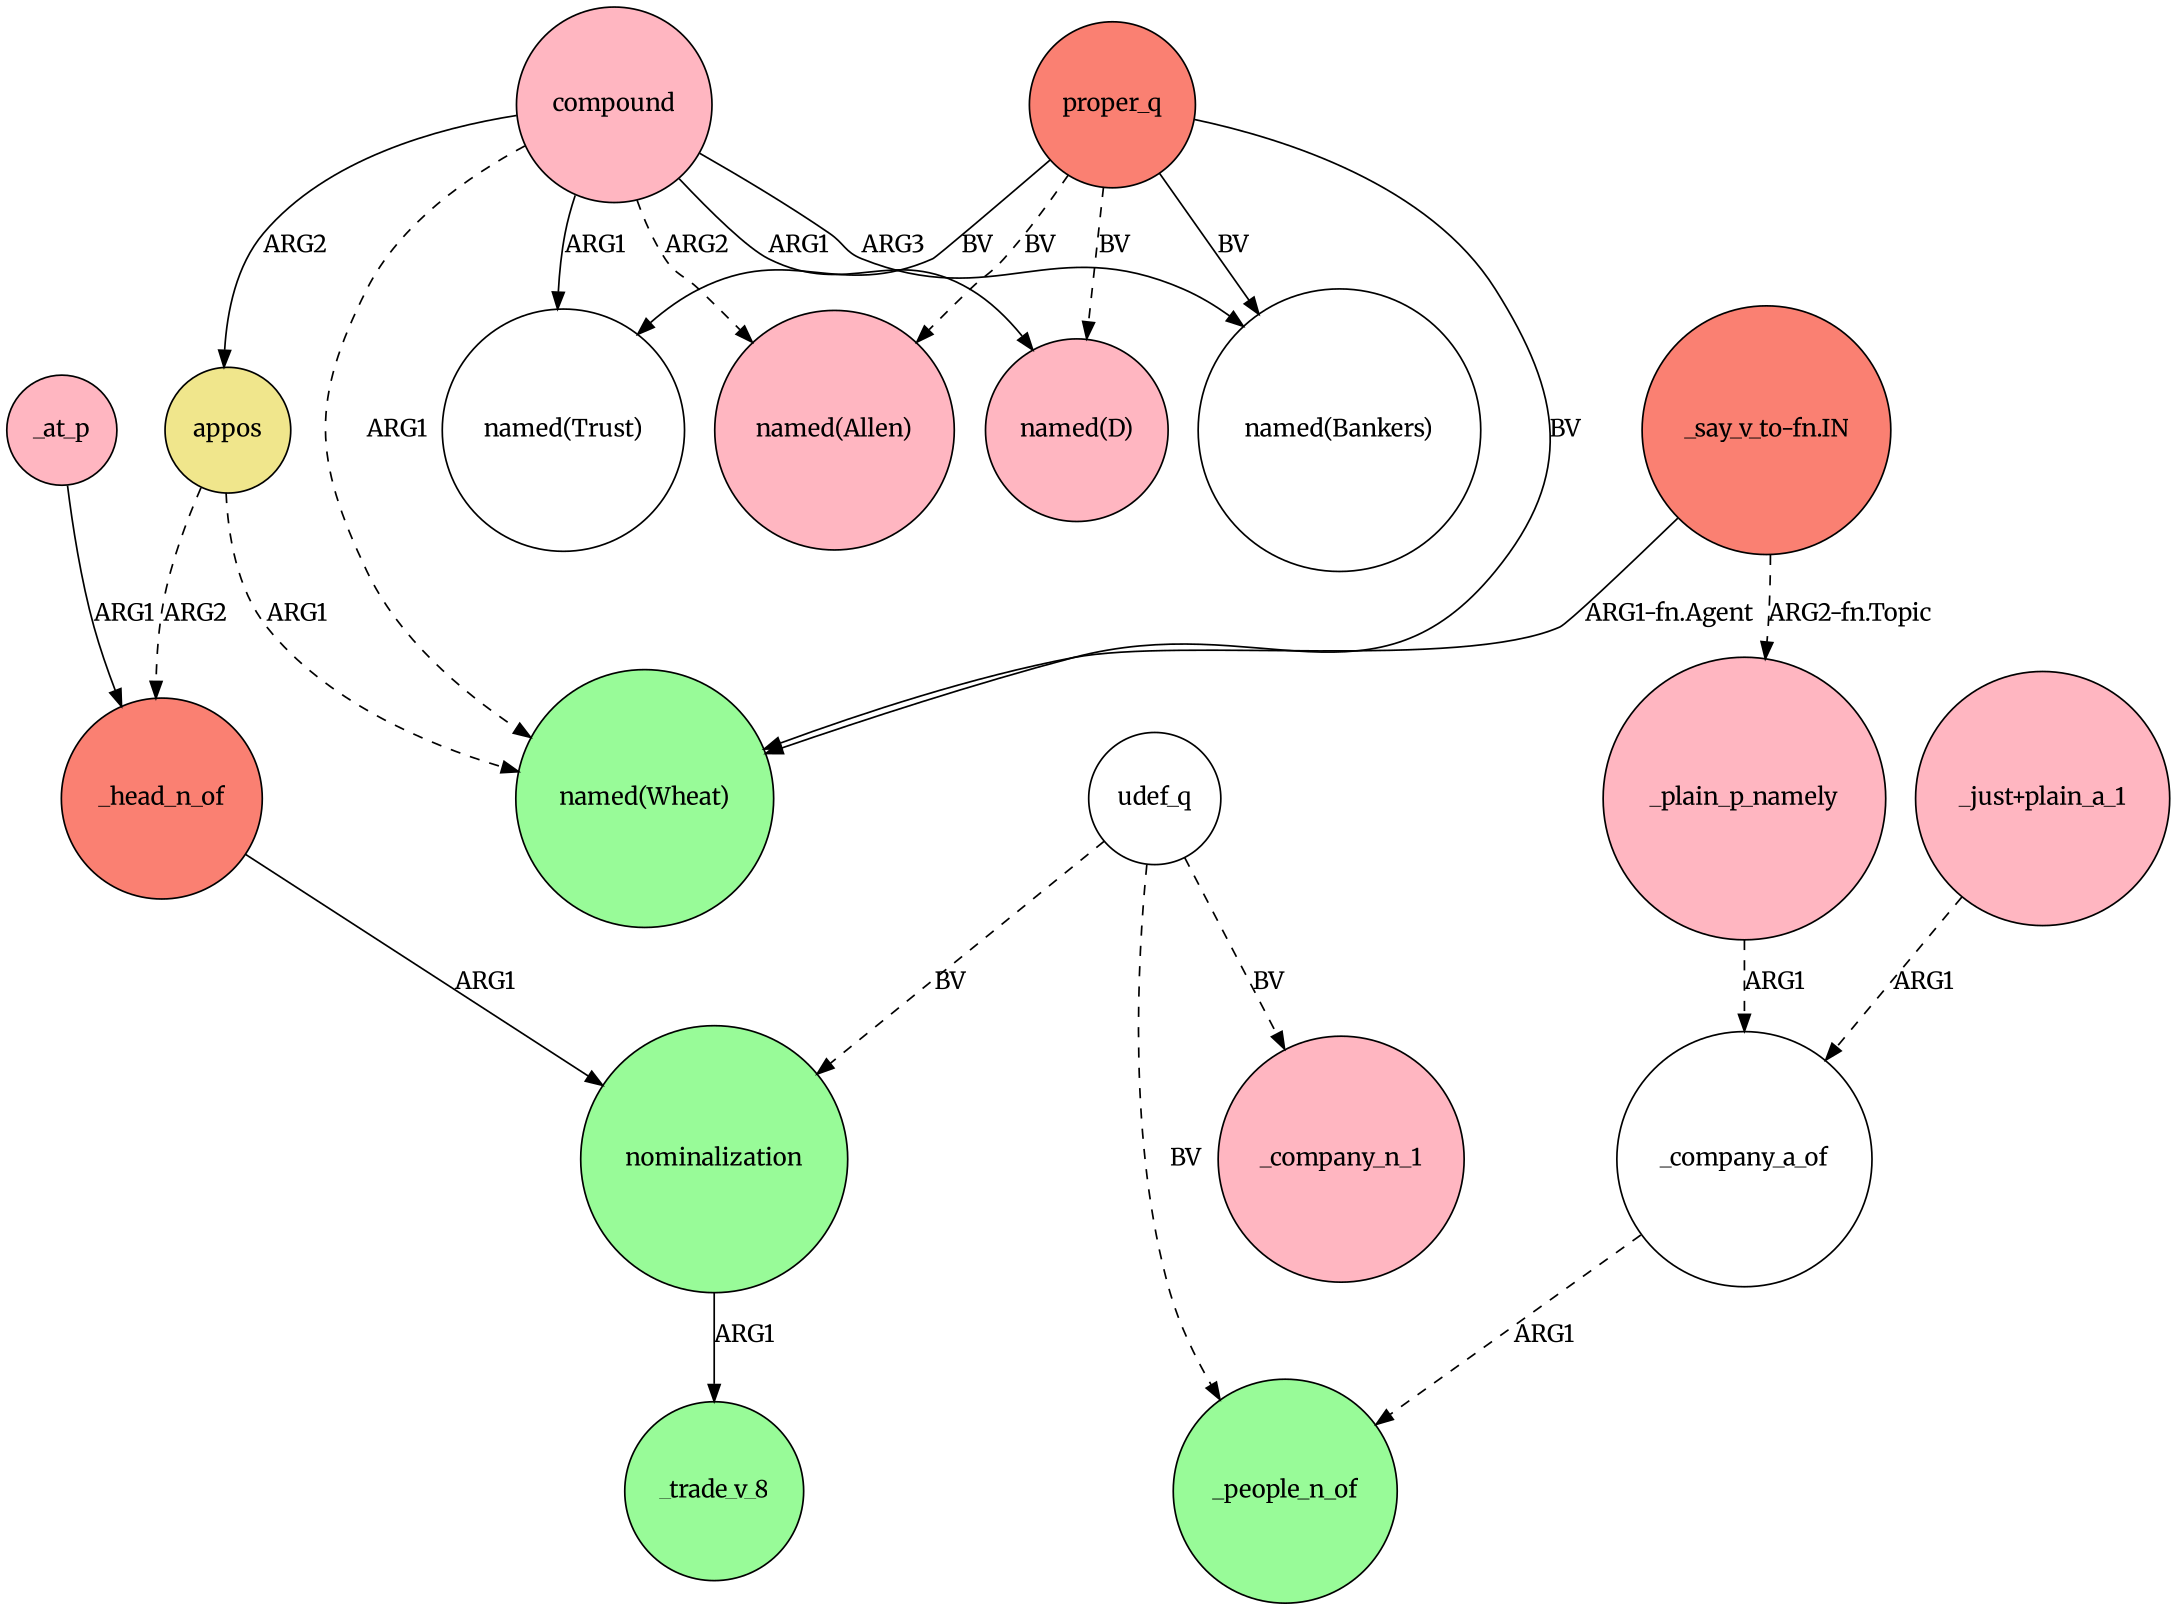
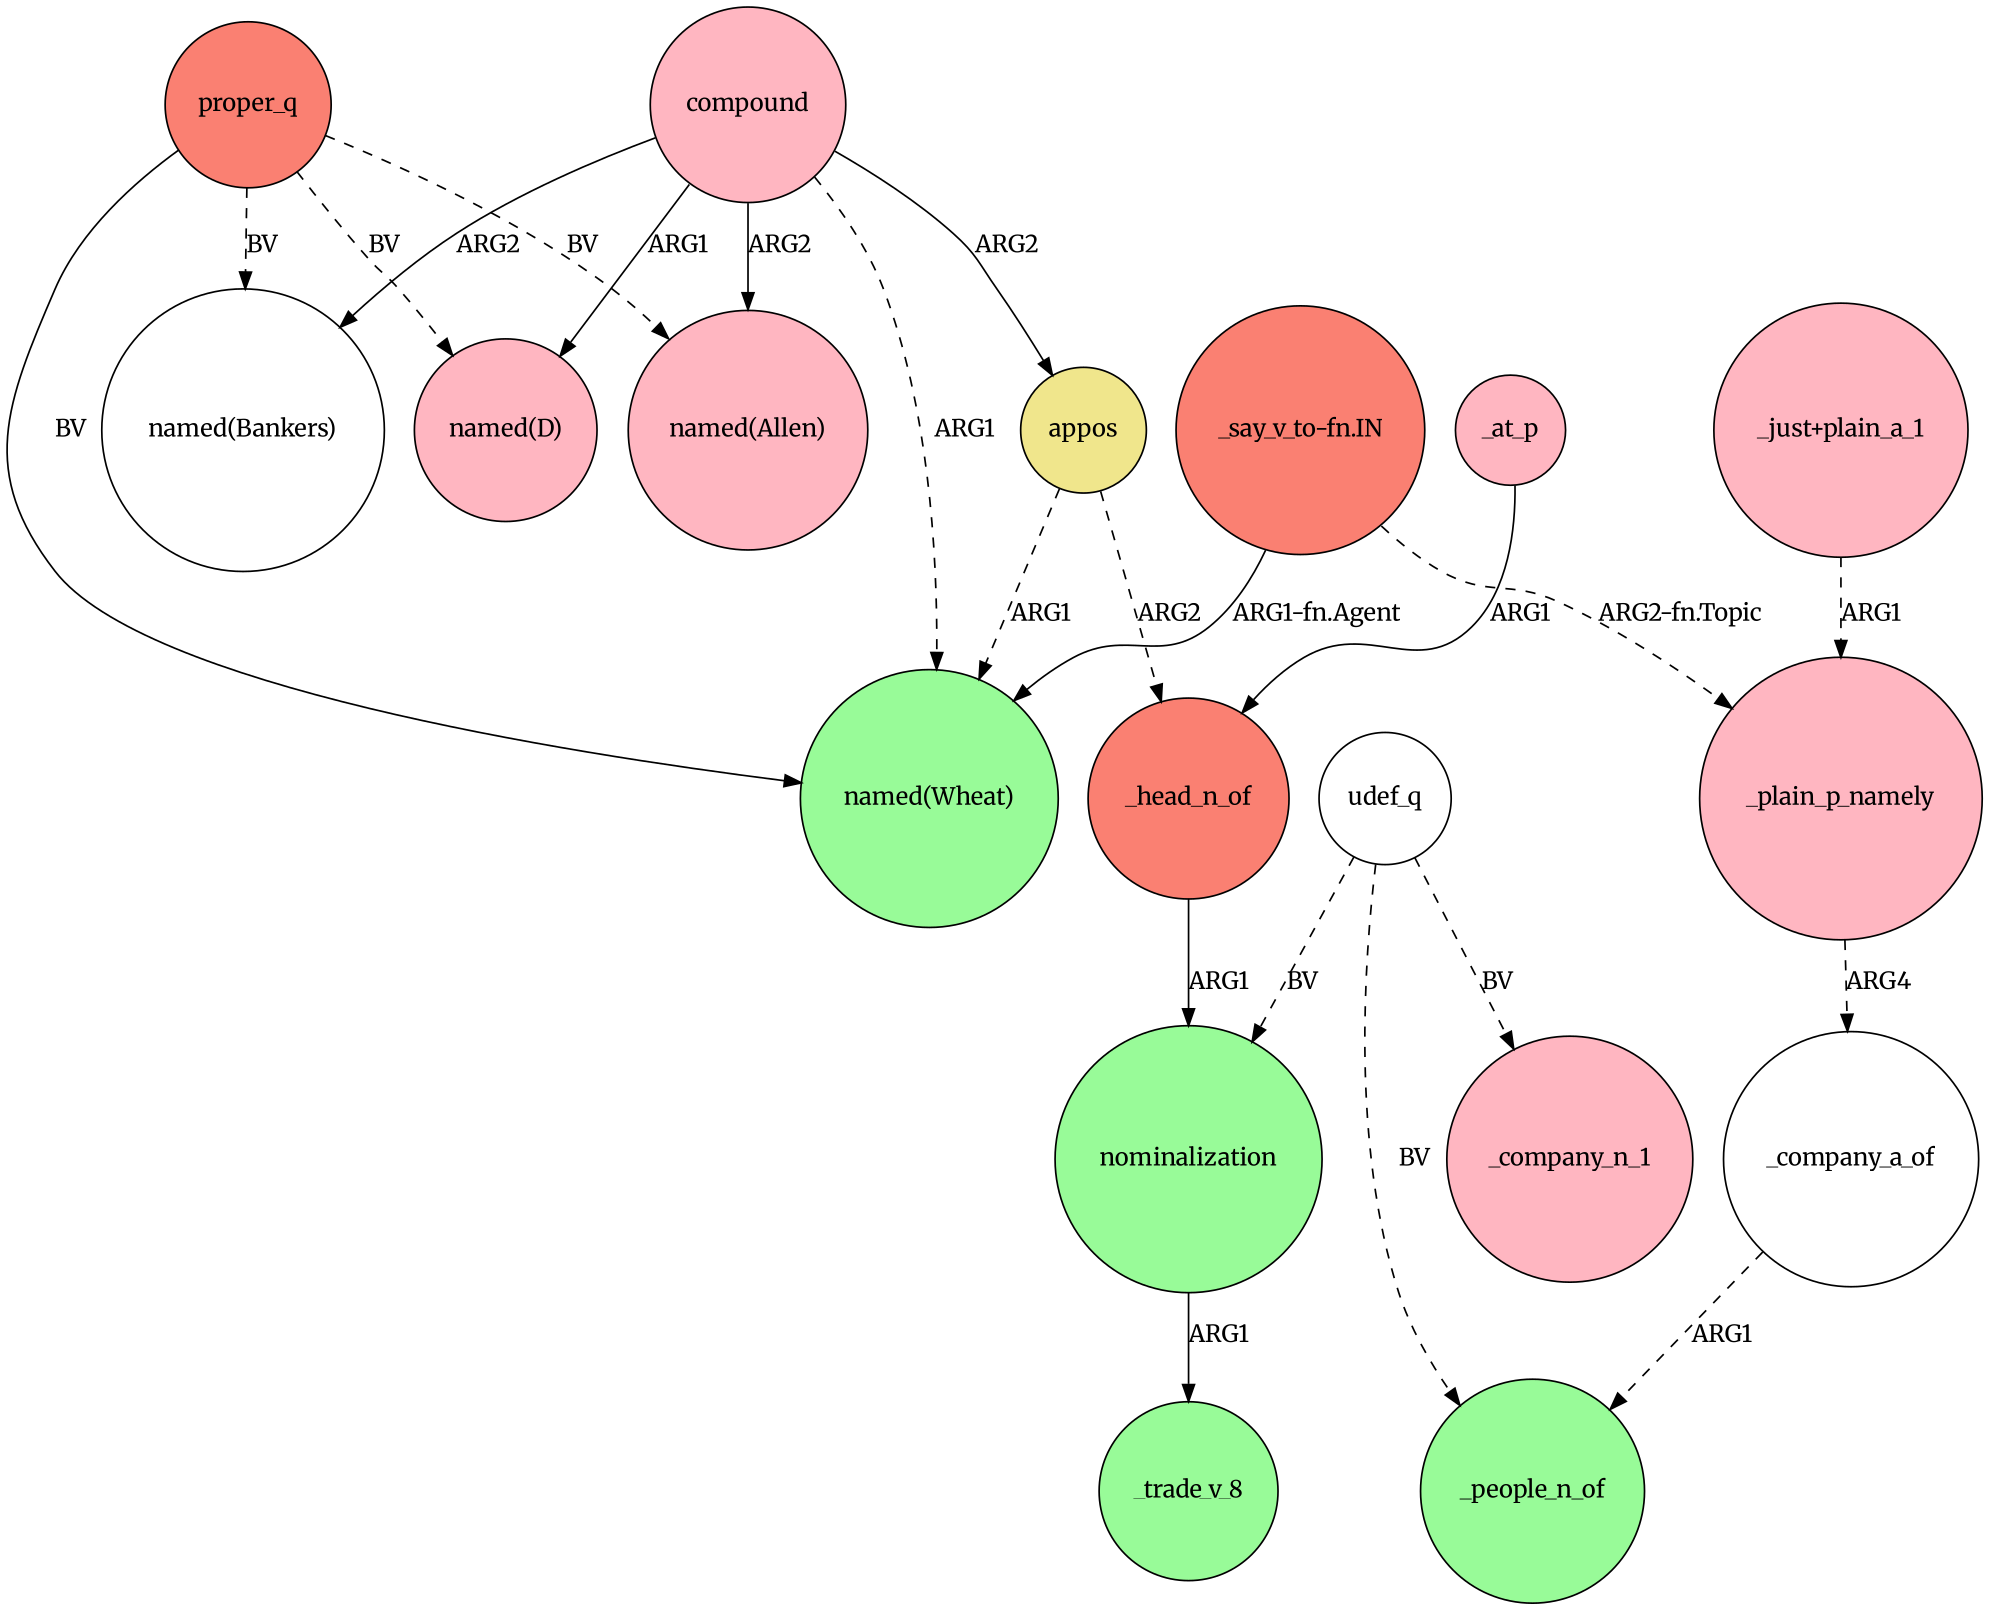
(1204, 237) -> (246, 230)
(894, 246) -> (489, 246)
(678, 273) -> (748, 248)
(563, 430) -> none
(1899, 972) -> (1841, 599)
(1775, 983) -> (1879, 983)
